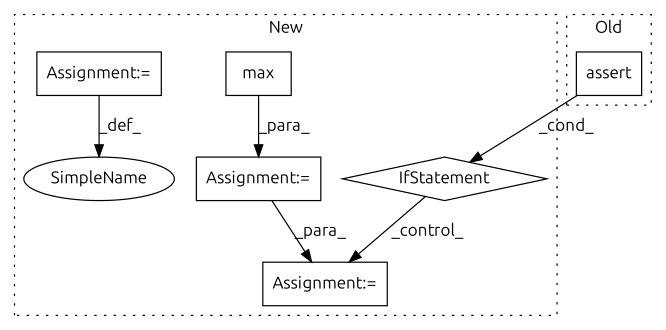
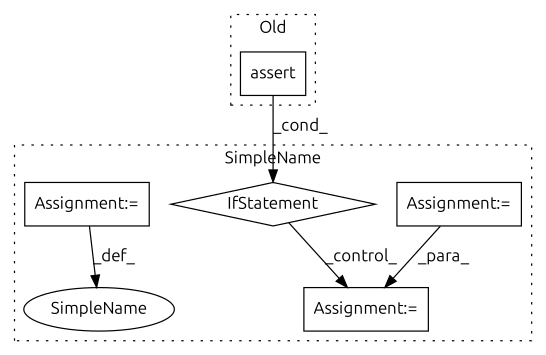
(286, 28) -> (273, 159)
(259, 74) -> none
